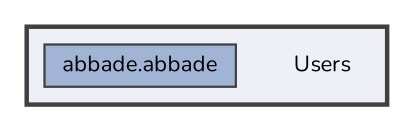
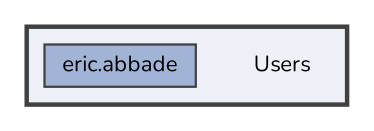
(140, 66) -> (120, 66)
